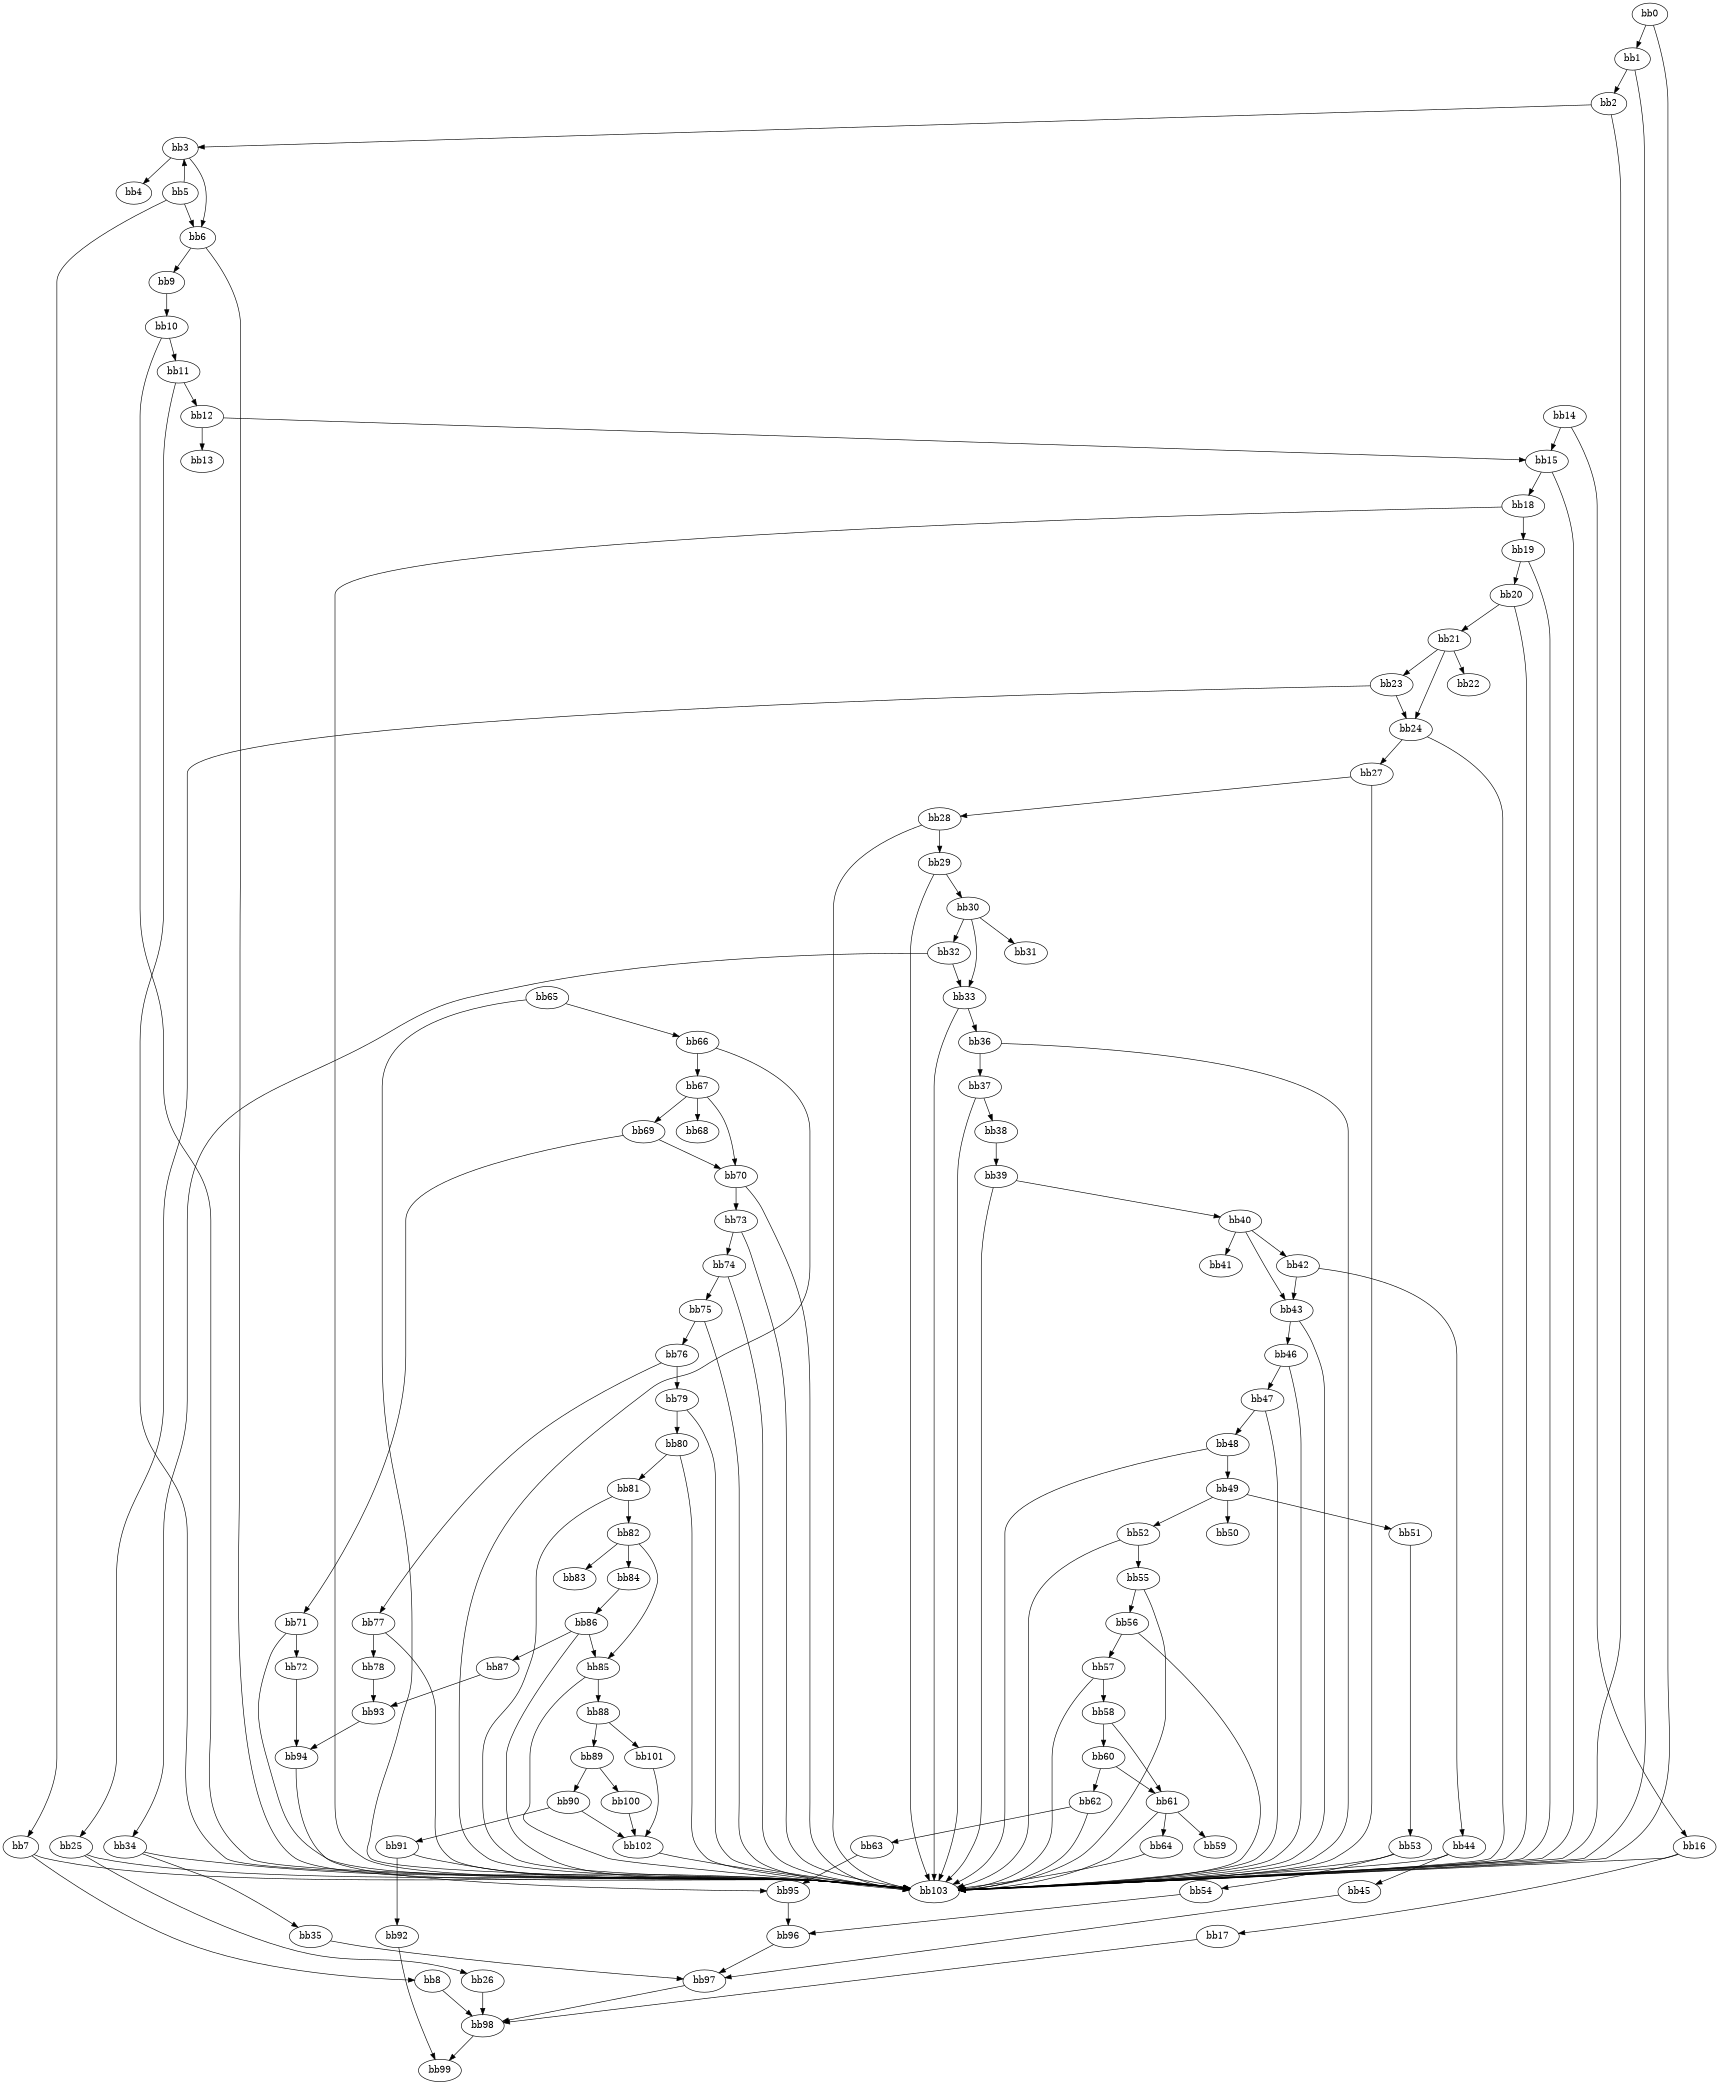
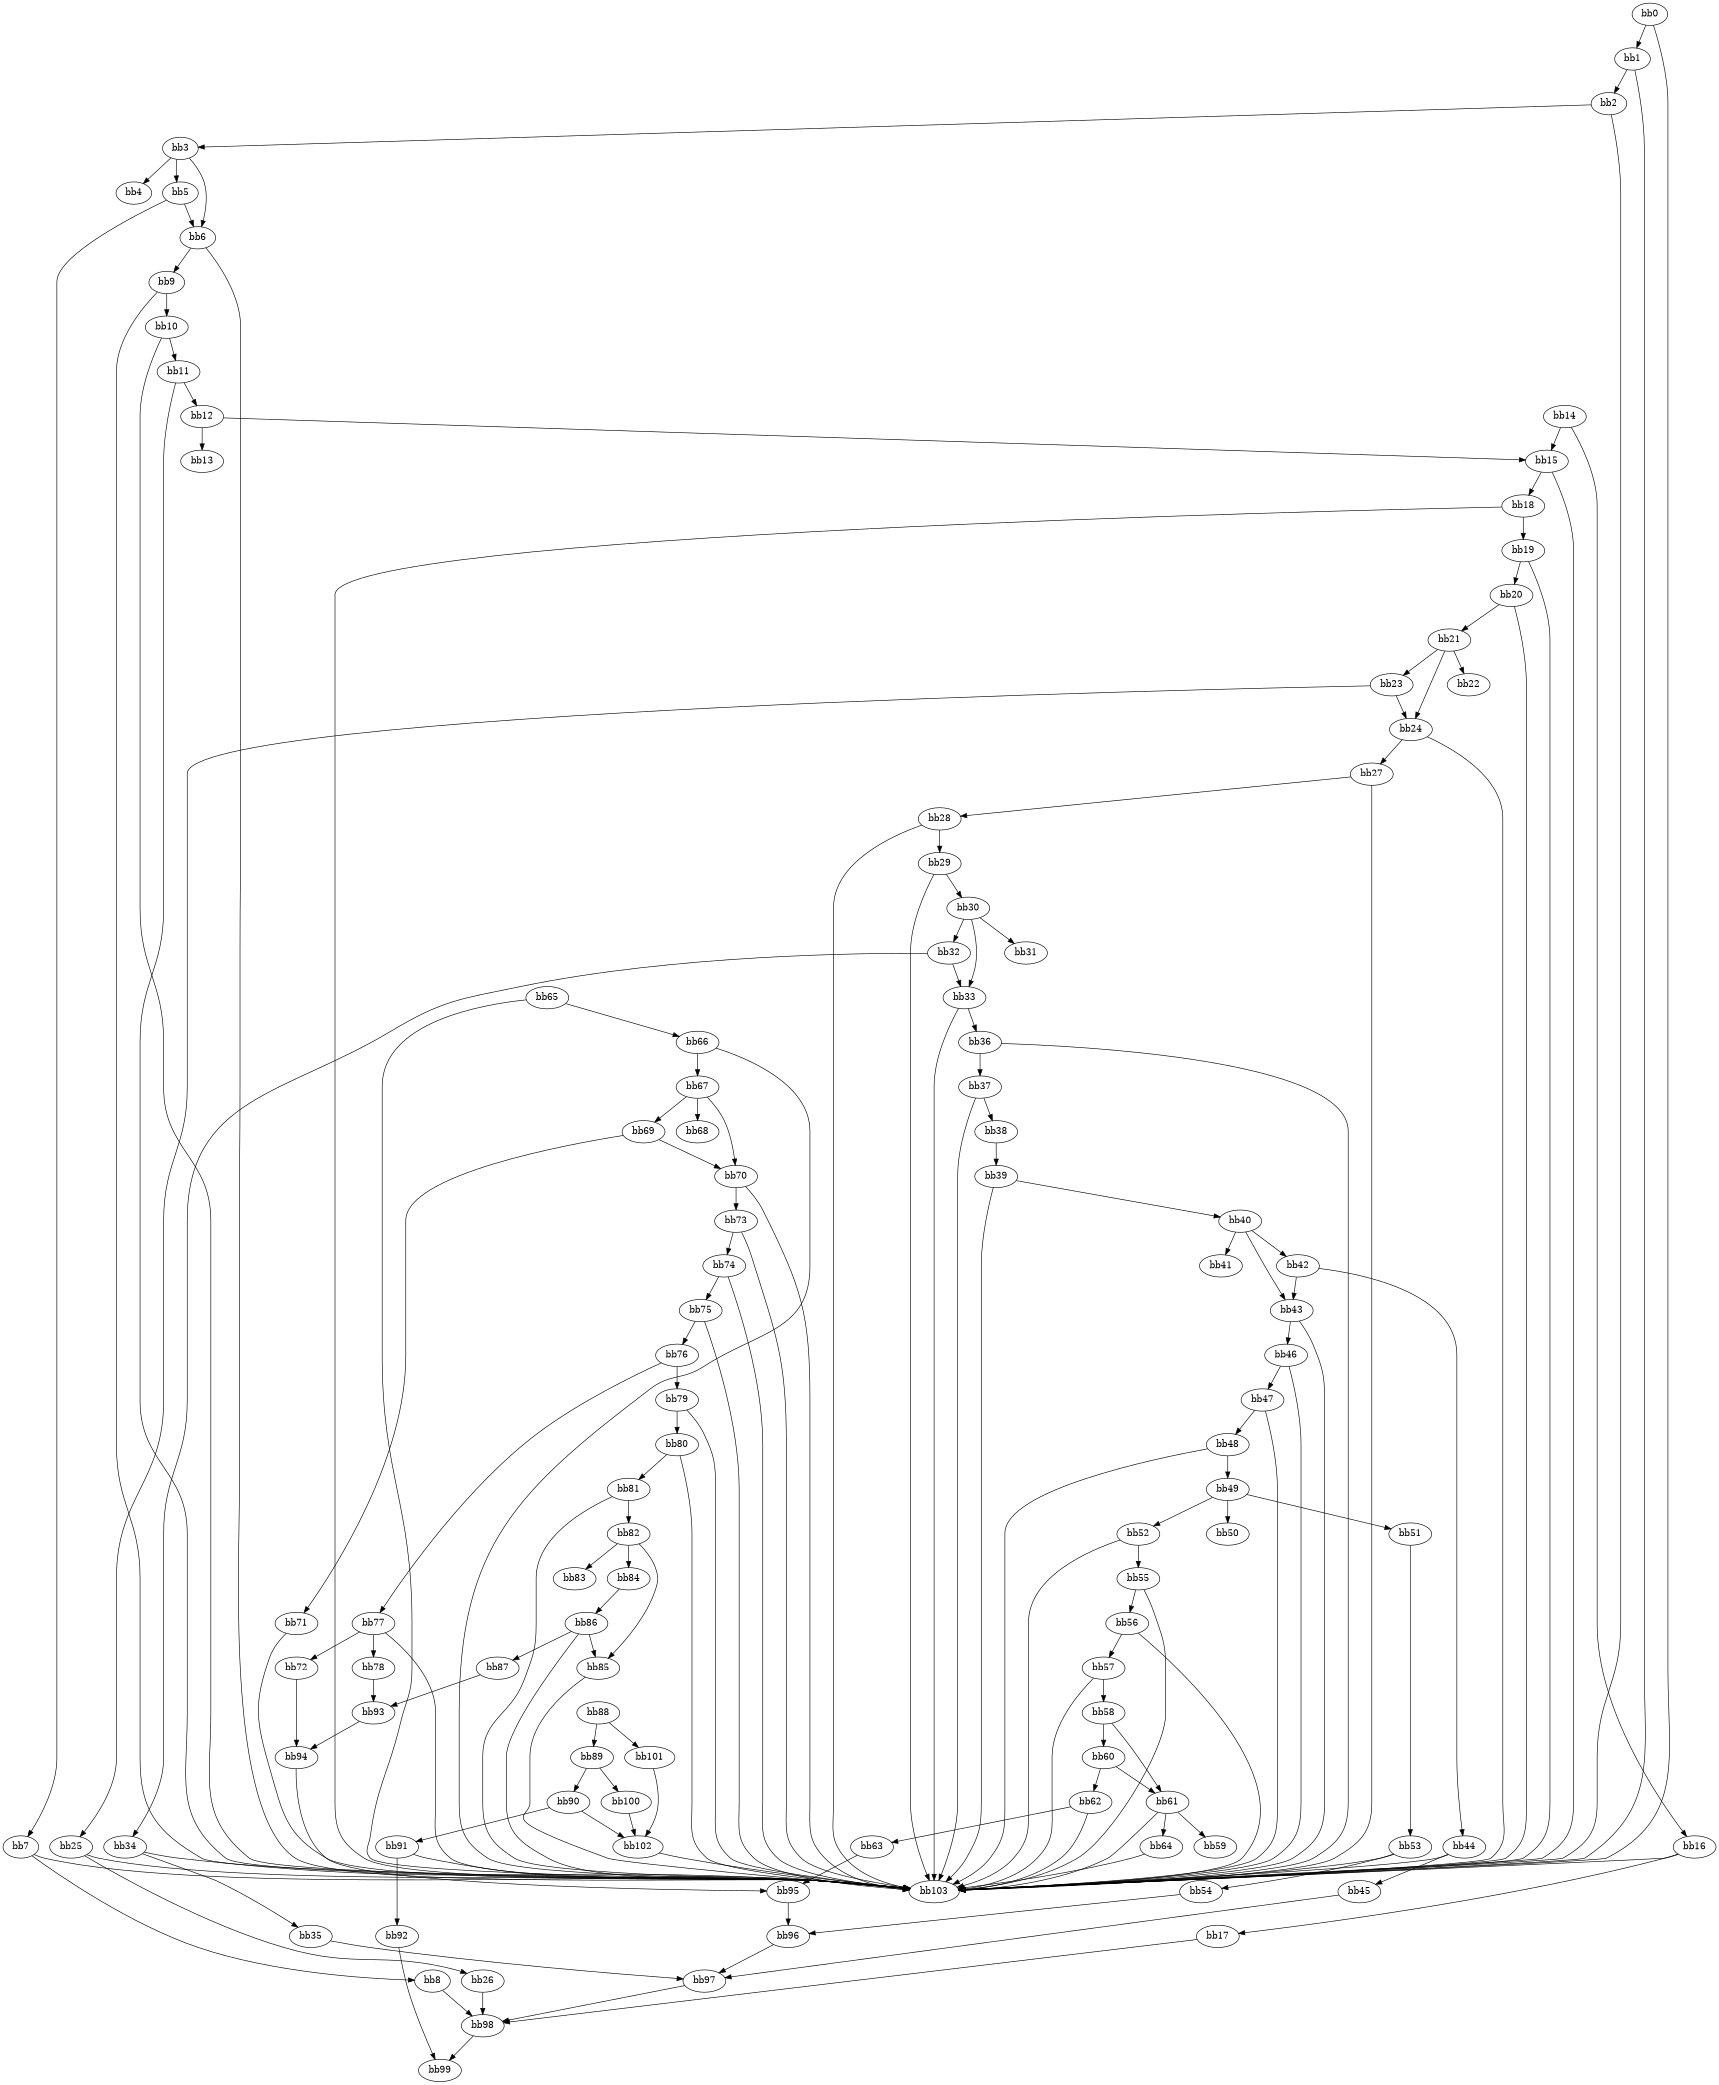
(185, 174) -> (176, 168)
none -> (116, 1435)
(297, 1643) -> (339, 1644)
(598, 1687) -> none
